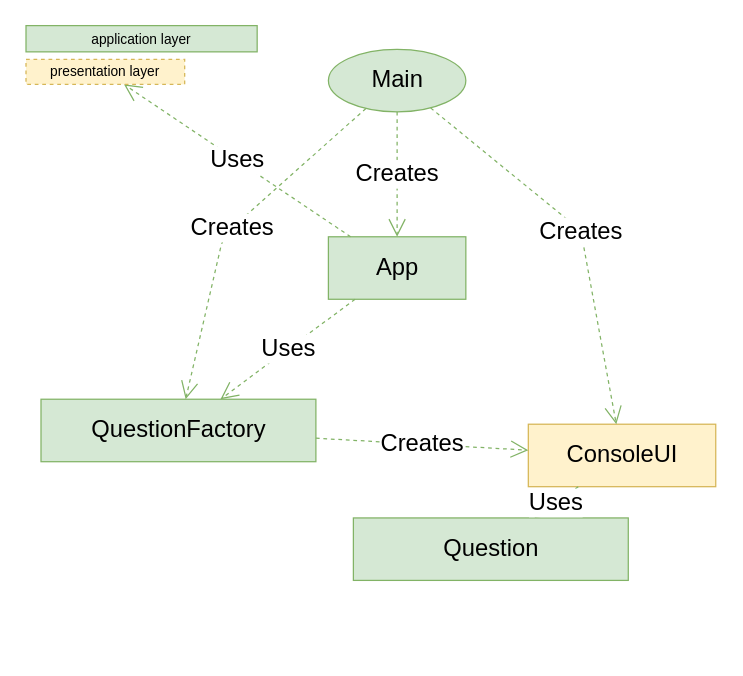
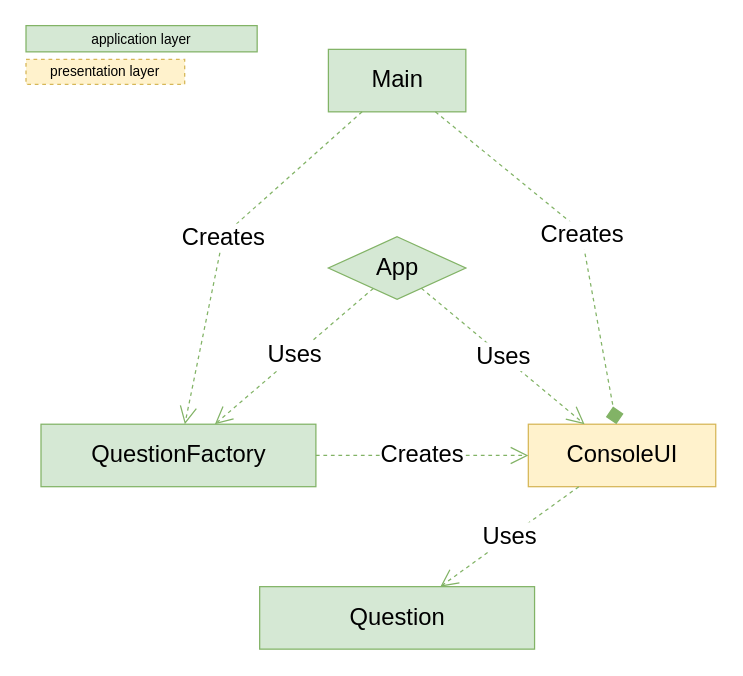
(397, 81) -> (397, 81)
(187, 127) -> (507, 360)
(397, 174) -> none
(397, 268) -> (397, 268)
(614, 413) -> (613, 406)
(178, 431) -> (178, 456)
(491, 549) -> (397, 618)
